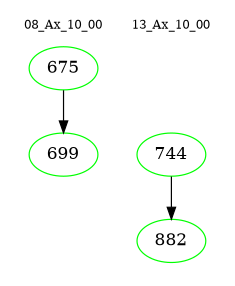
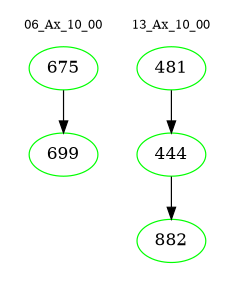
(64, 26) -> (64, 26)
none -> (171, 68)
(171, 155) -> (171, 155)
